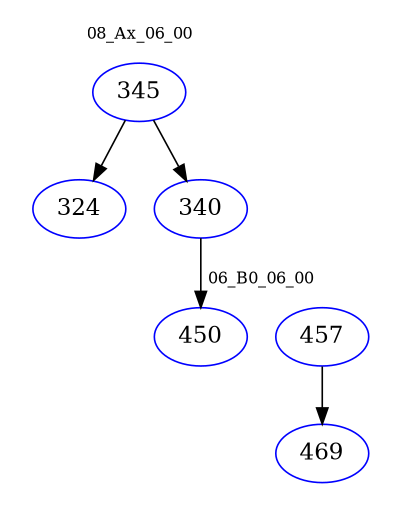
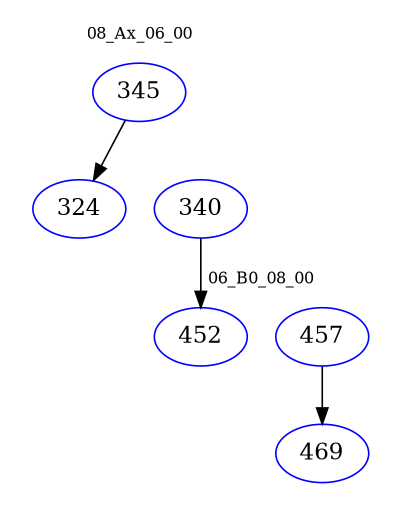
(166, 143) -> none
(262, 279) -> (262, 279)
(201, 337) -> (201, 337)
